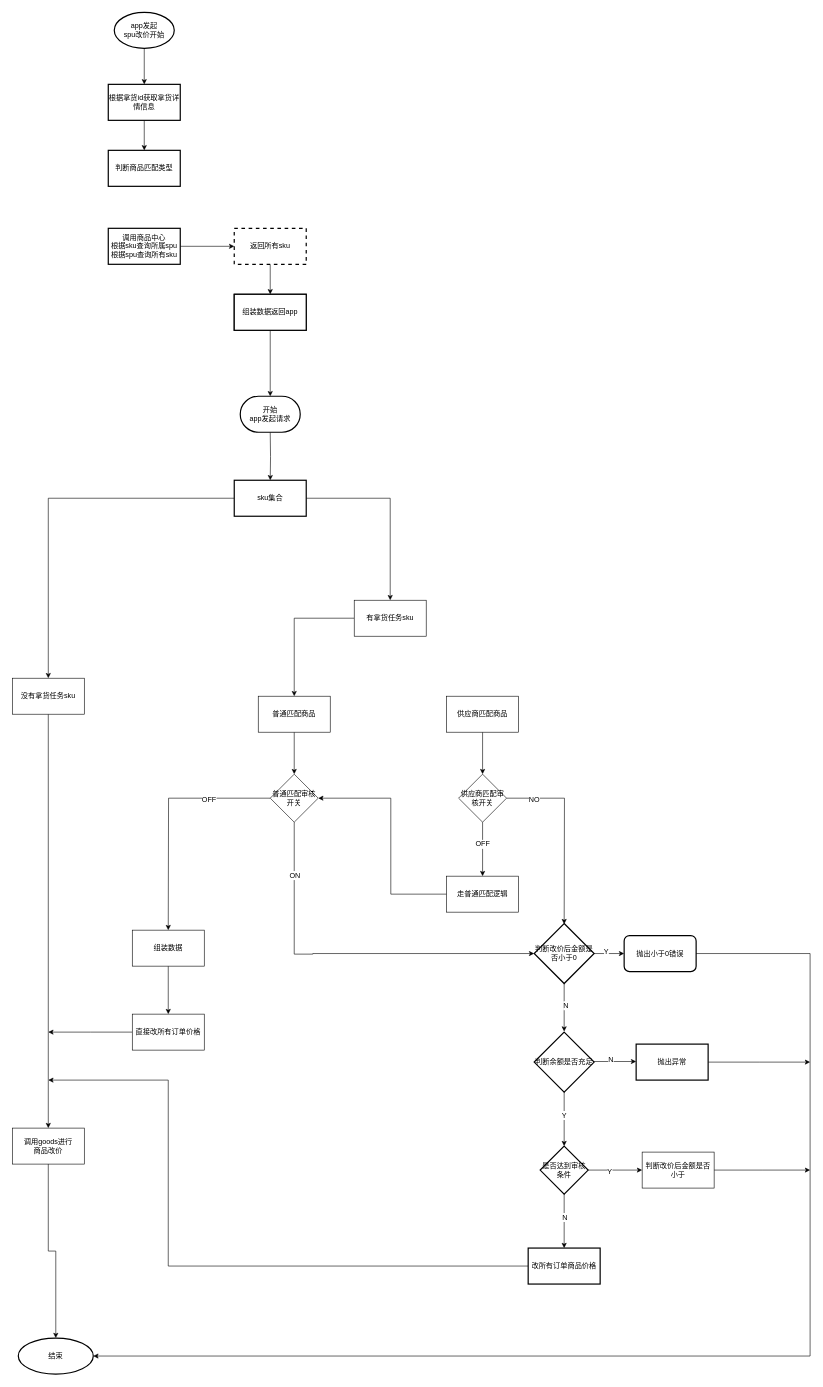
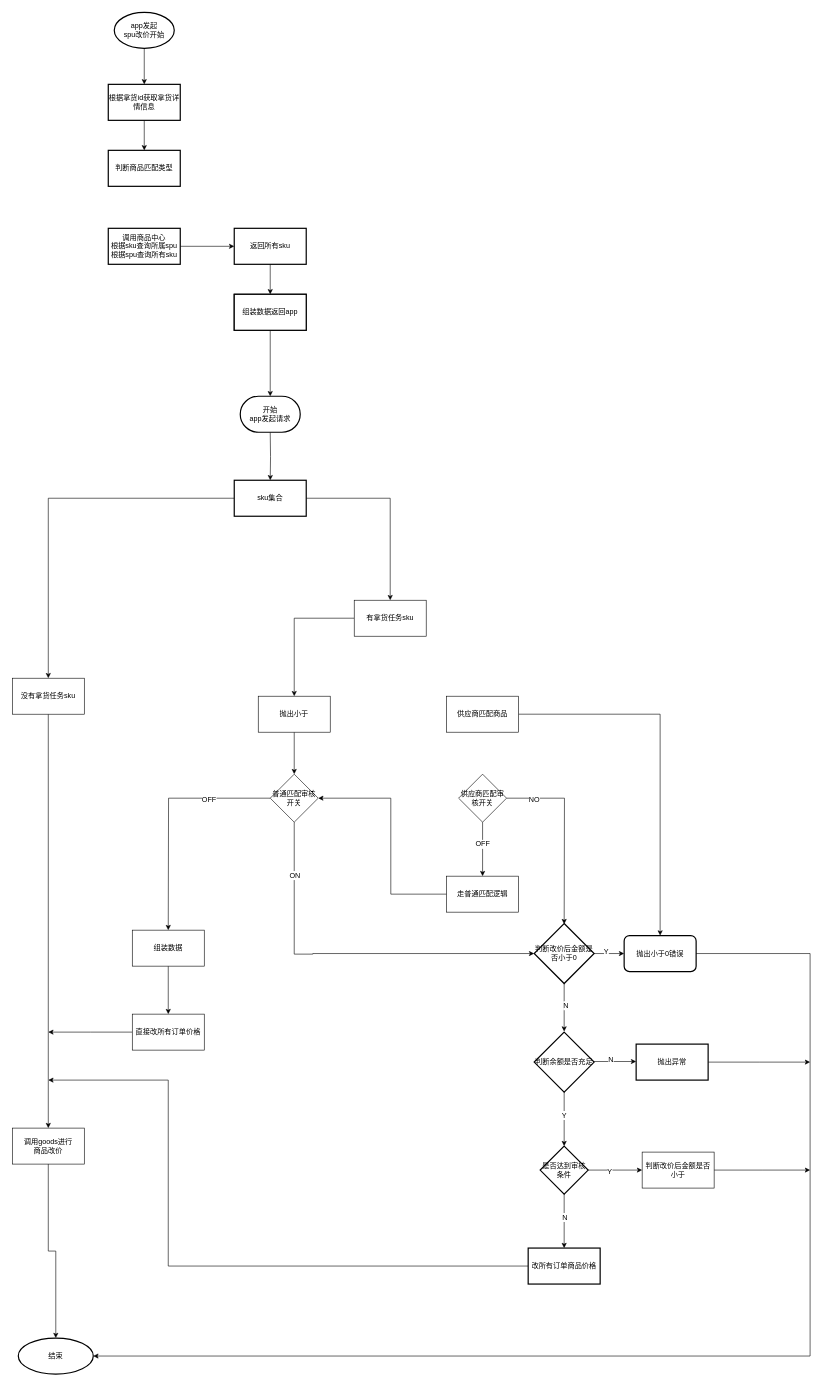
(270, 246) -> (270, 246)
(294, 714) -> (294, 714)
(483, 751) -> (659, 714)
